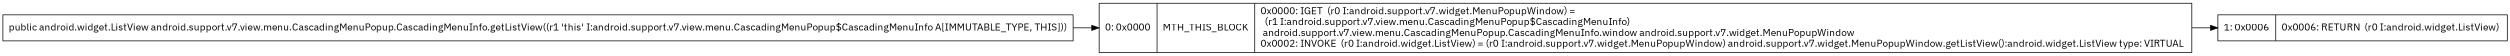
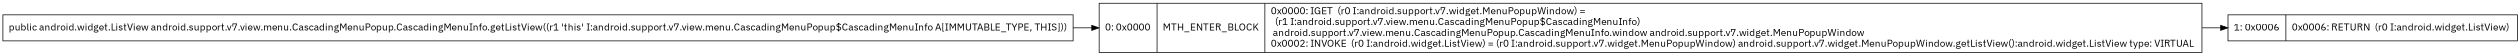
(1206, 27) -> (1211, 27)
